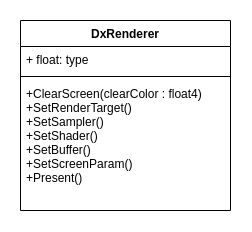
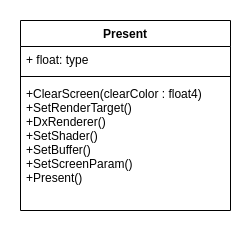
(125, 34) -> (125, 34)
(126, 94) -> (126, 94)
